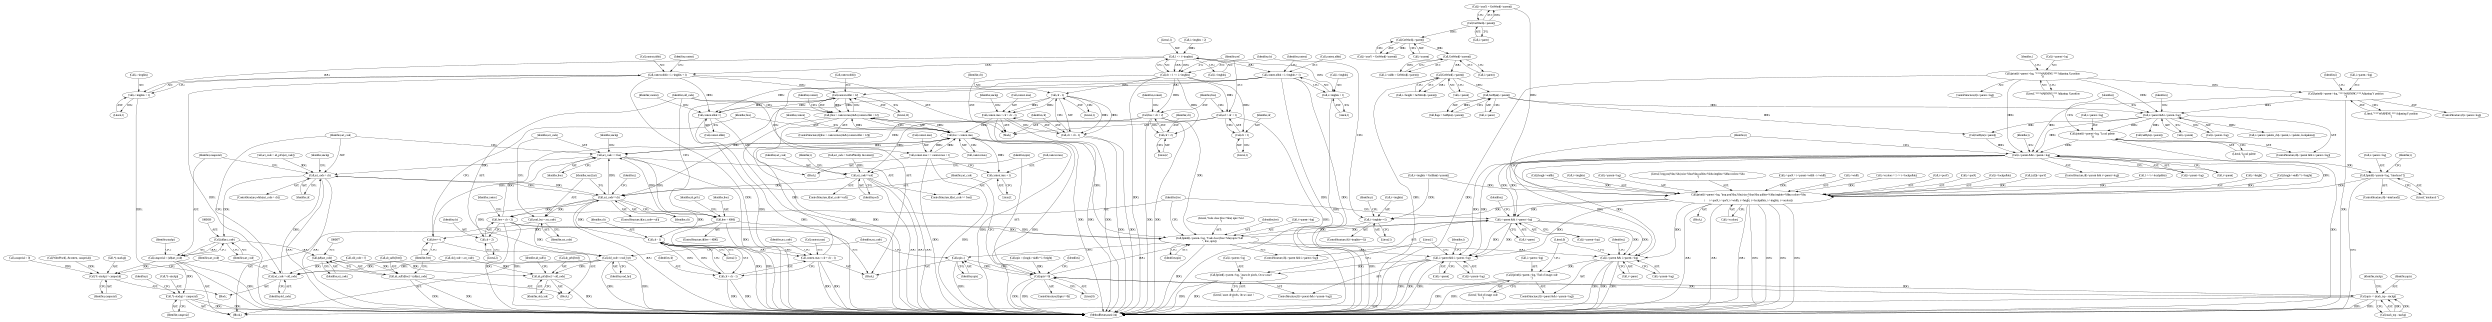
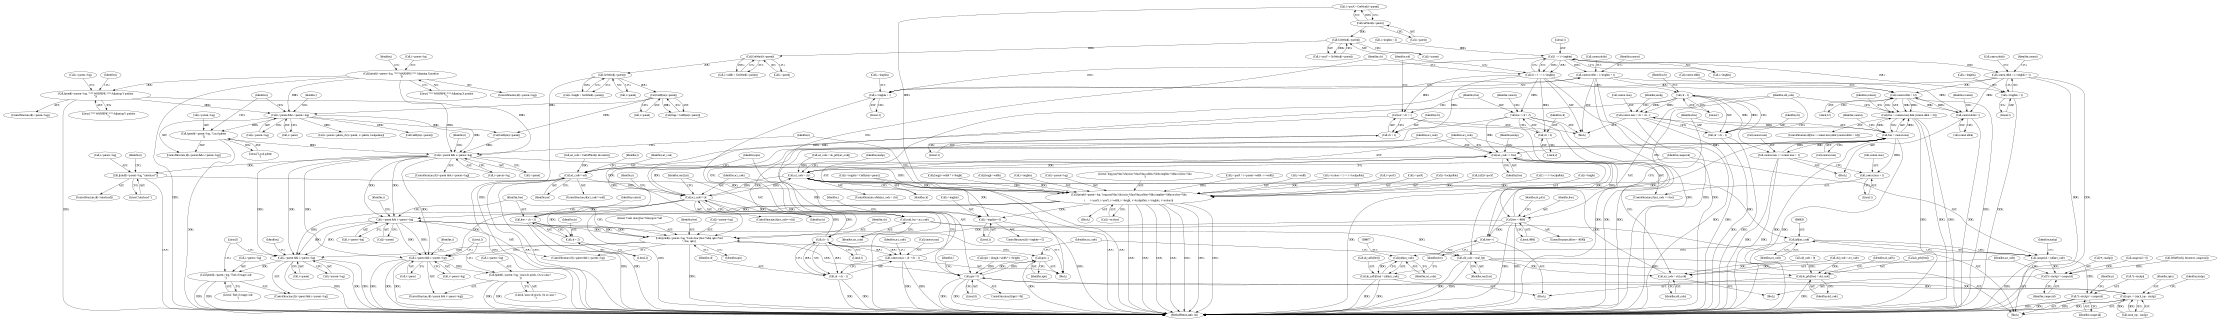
none -> (1528, 240)
